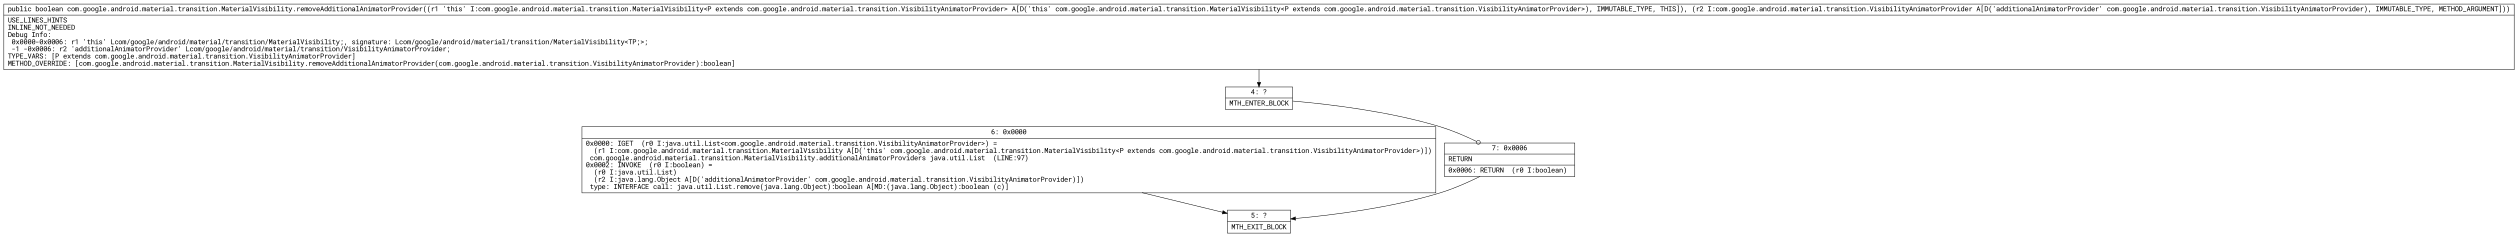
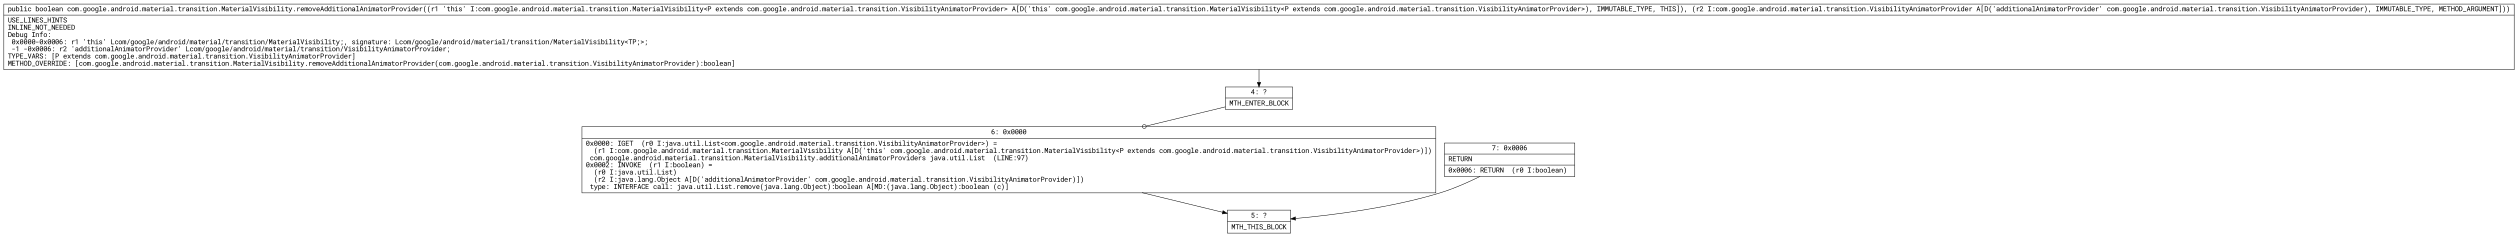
(1386, 114) -> (1186, 116)
(651, 165) -> (651, 165)
(1259, 227) -> (1259, 227)
